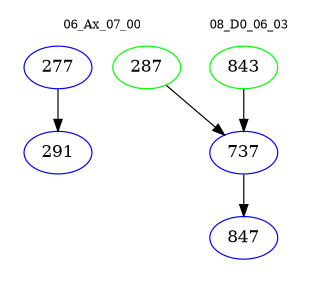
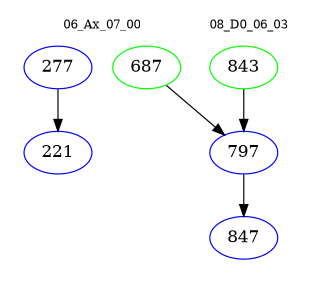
(147, 67) -> (147, 67)
(58, 153) -> (58, 153)
(244, 153) -> (244, 153)
